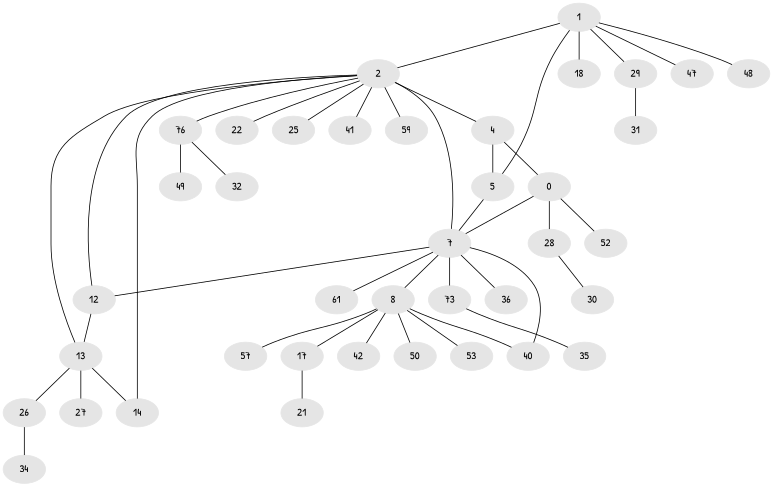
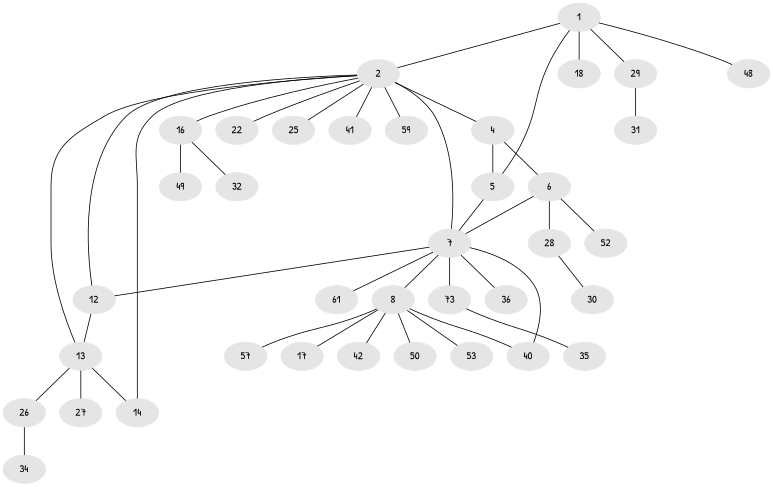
(692, 74) -> none
(180, 130) -> (180, 130)
(549, 187) -> (549, 187)
(302, 413) -> none
